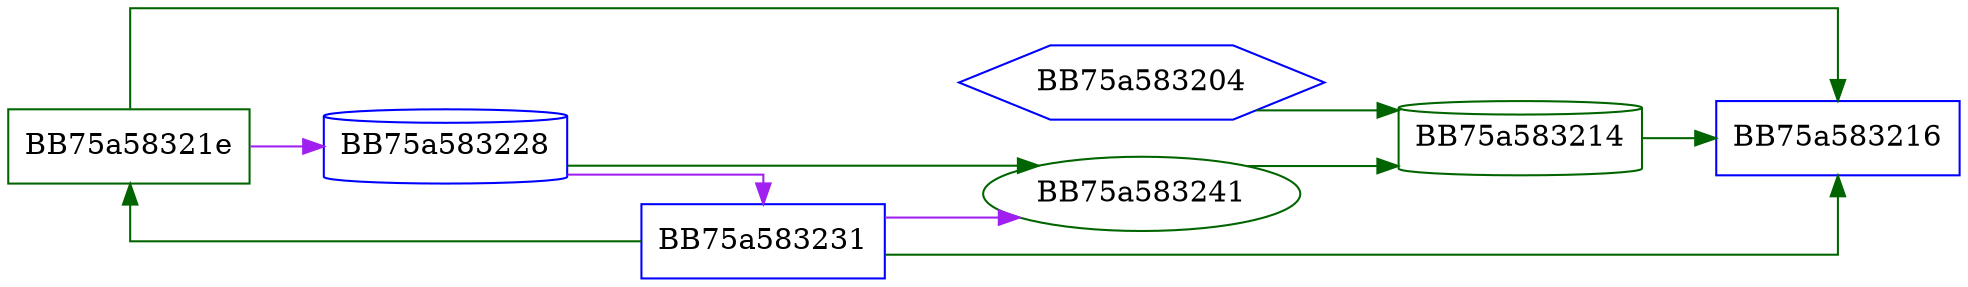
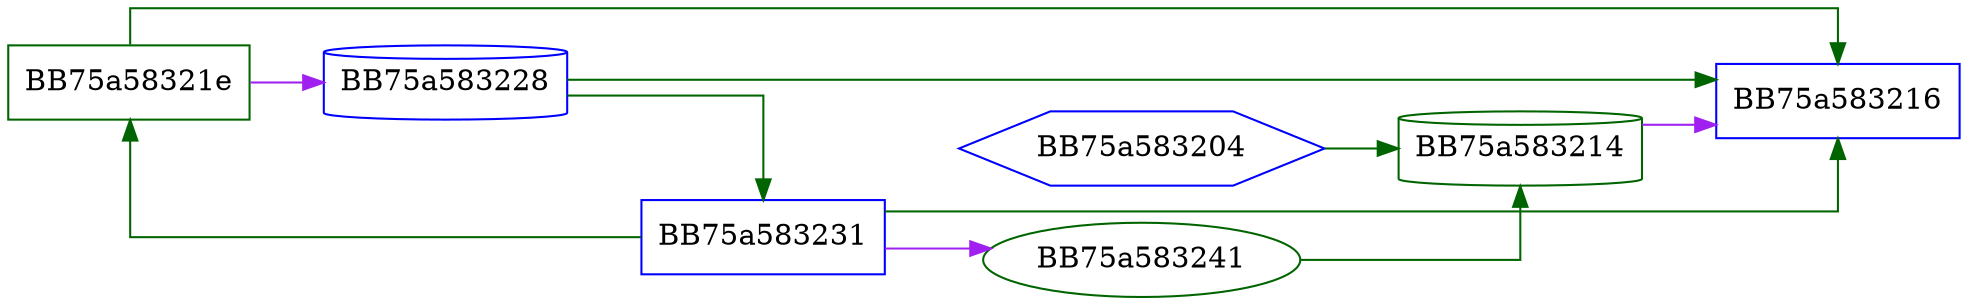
(1669, 138) -> (1669, 125)
(793, 166) -> (1131, 80)
(670, 175) -> (707, 96)
